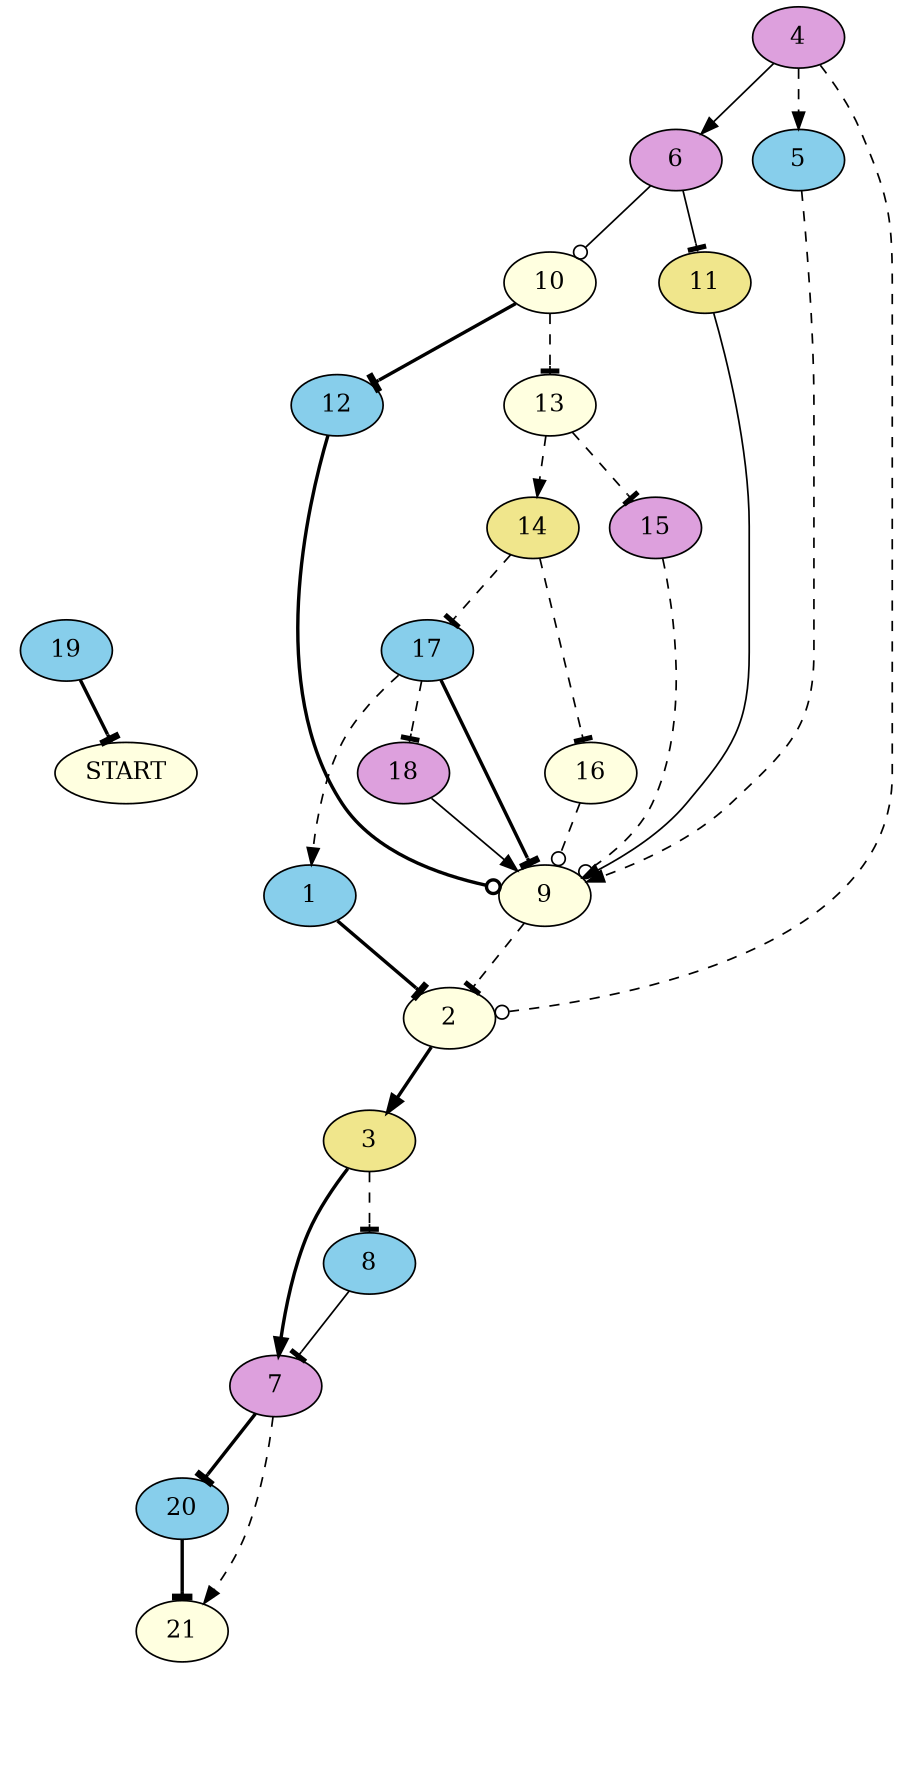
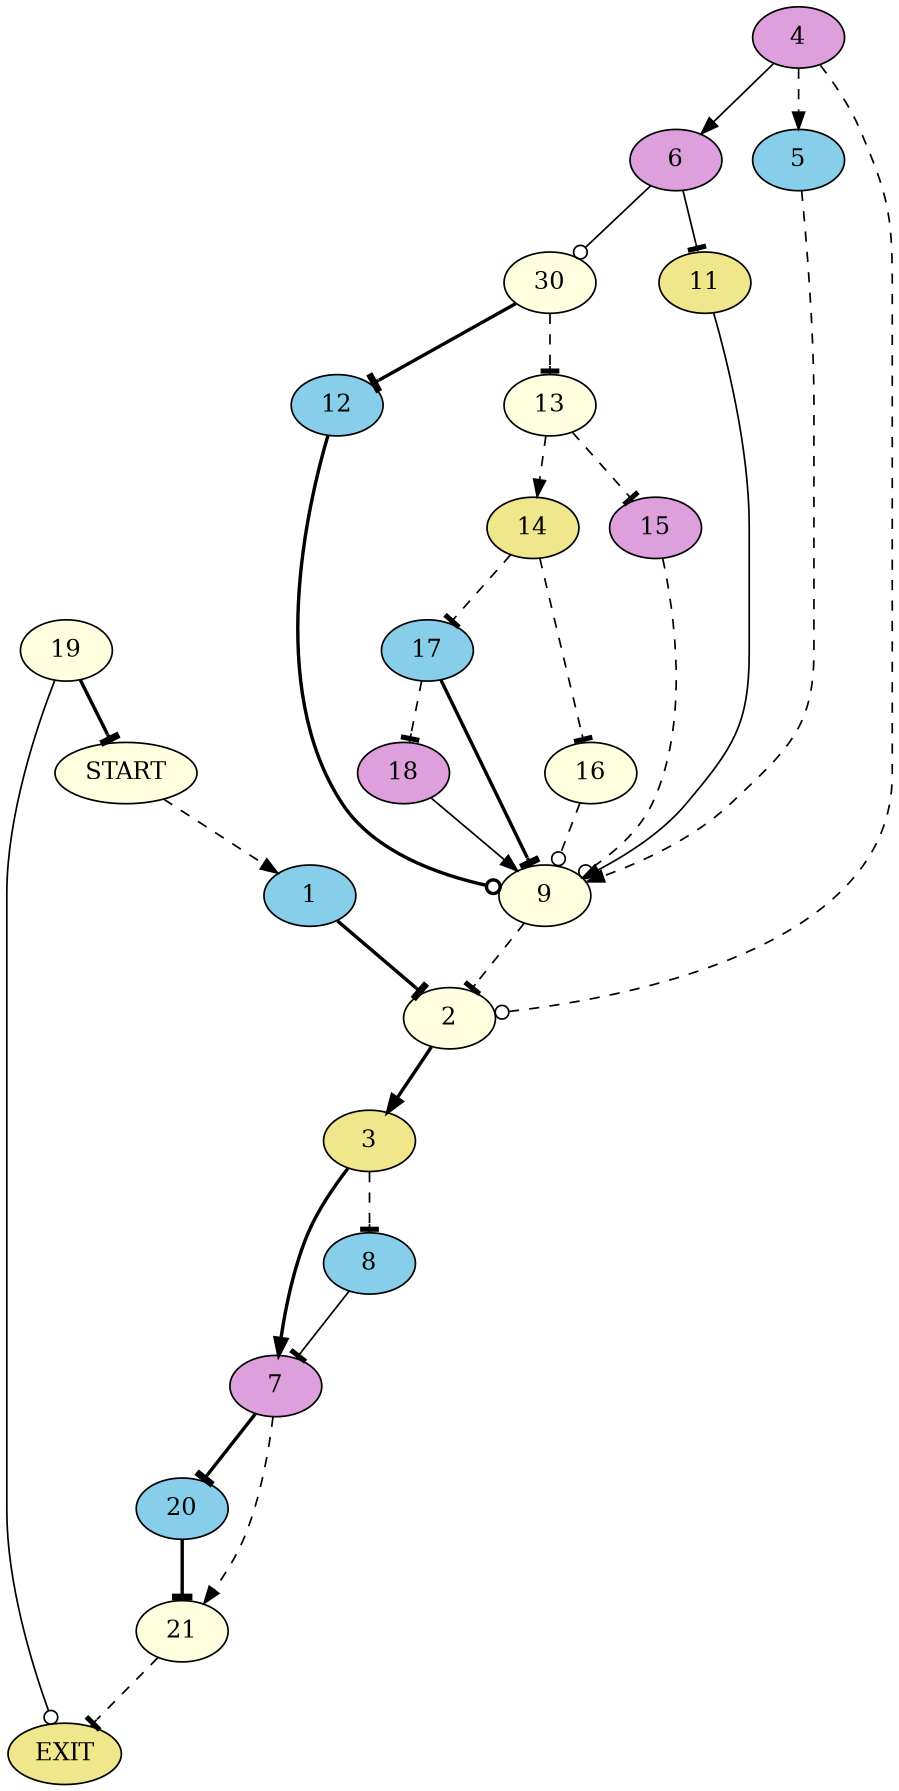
(550, 283) -> (550, 283)
(66, 650) -> (66, 650)
(338, 752) -> (214, 832)
none -> (65, 1754)
